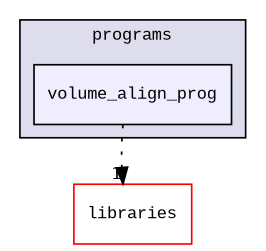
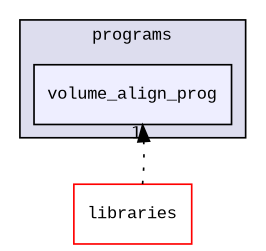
(122, 148) -> (144, 163)
